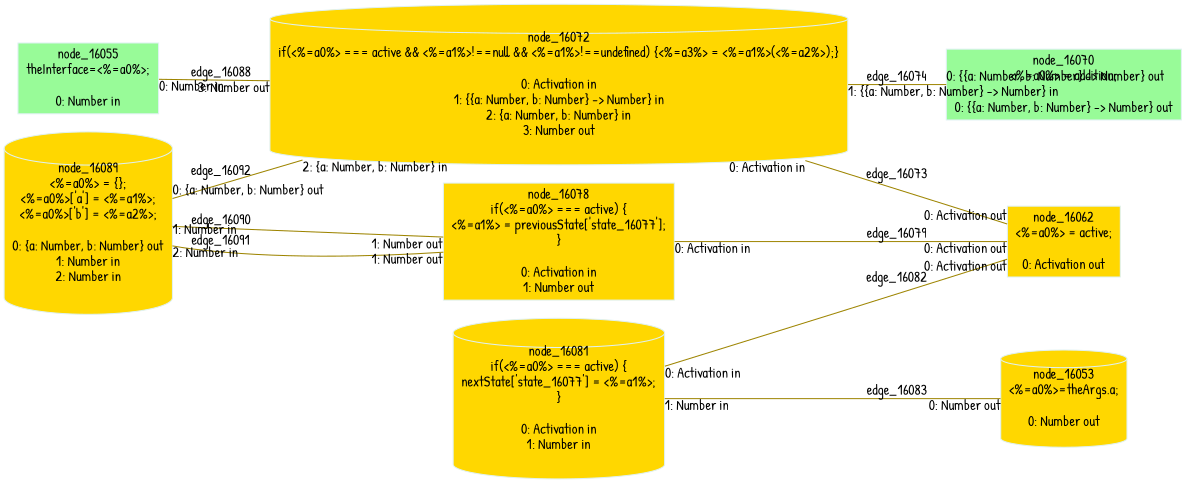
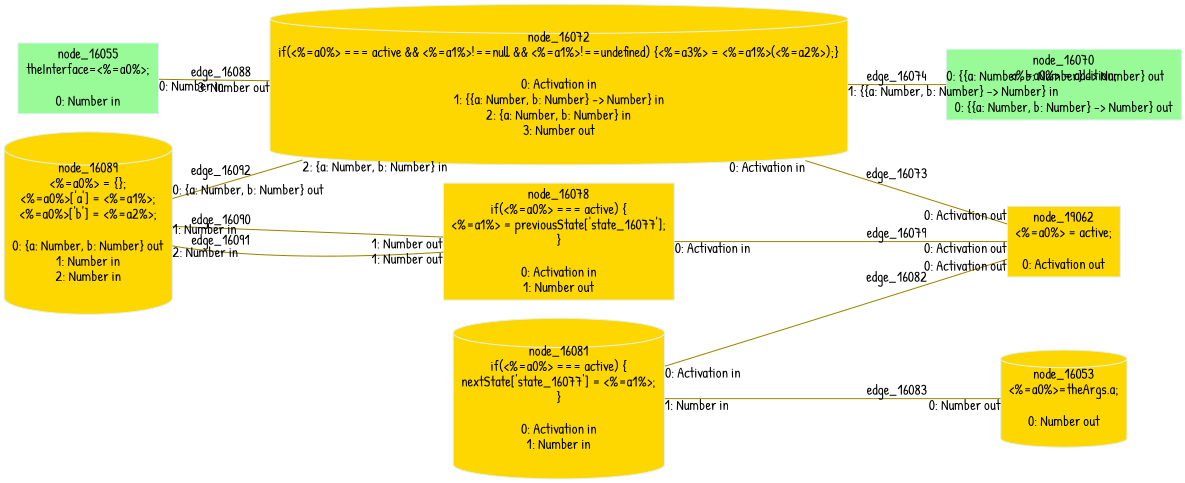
(1064, 242) -> (1064, 242)
